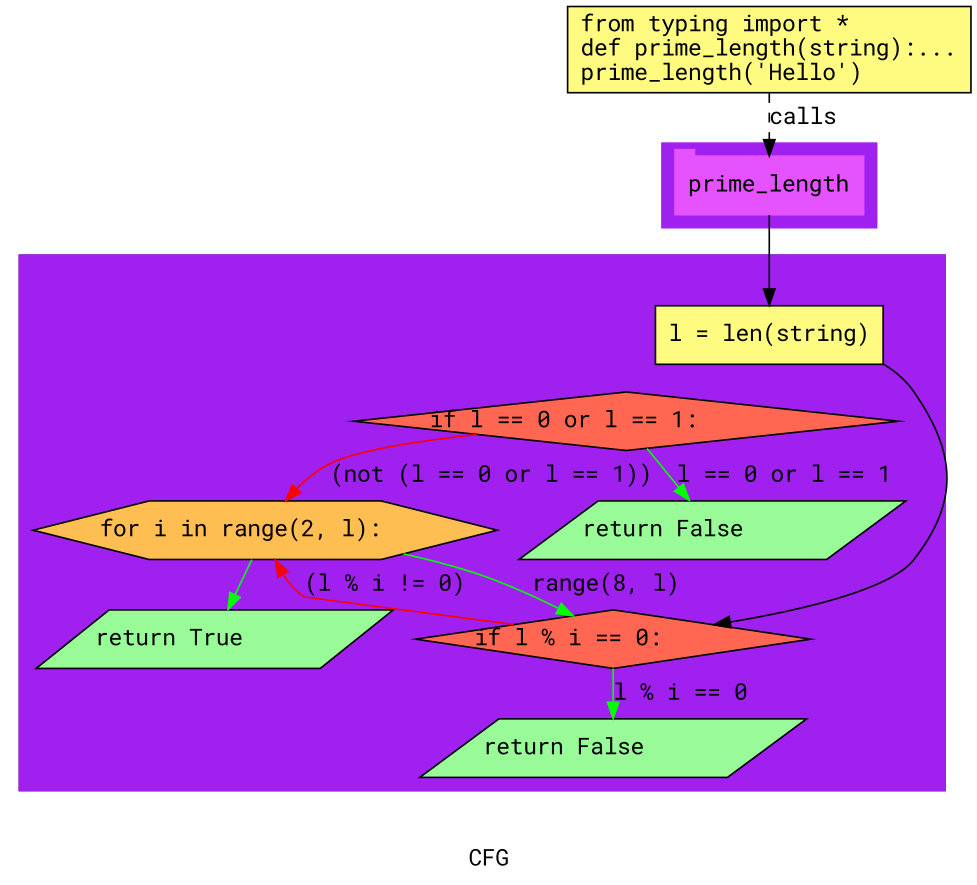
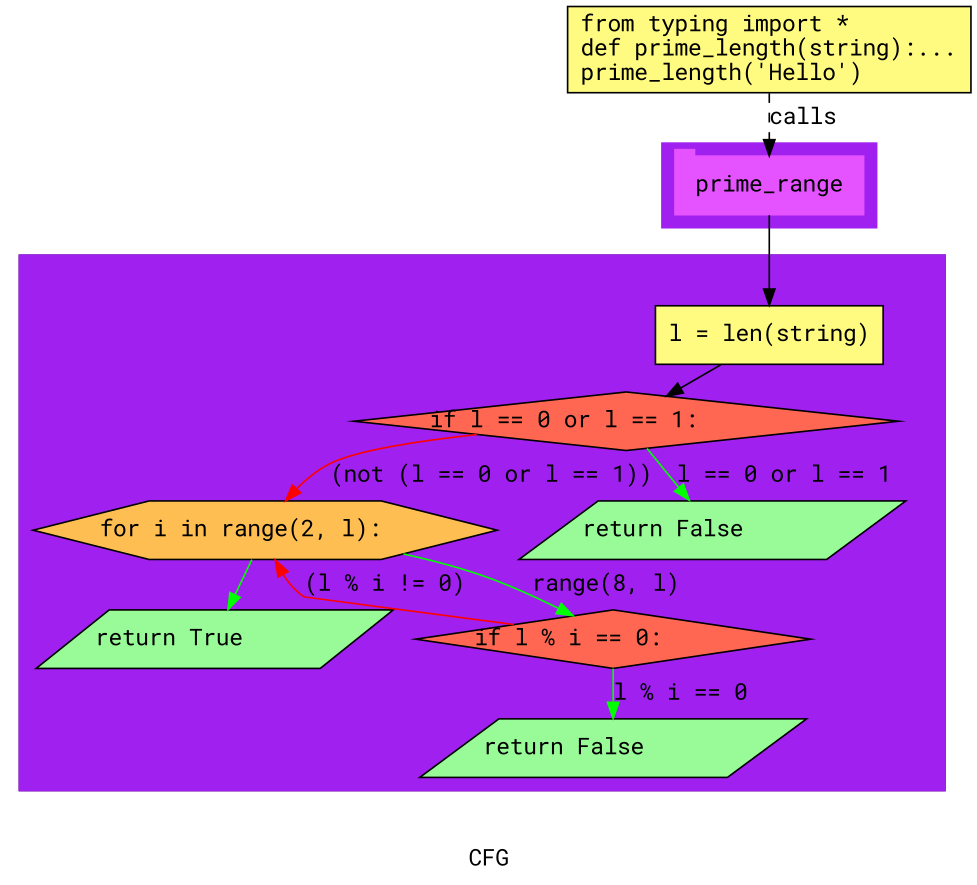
(769, 185) -> (769, 185)
(922, 548) -> (701, 376)
